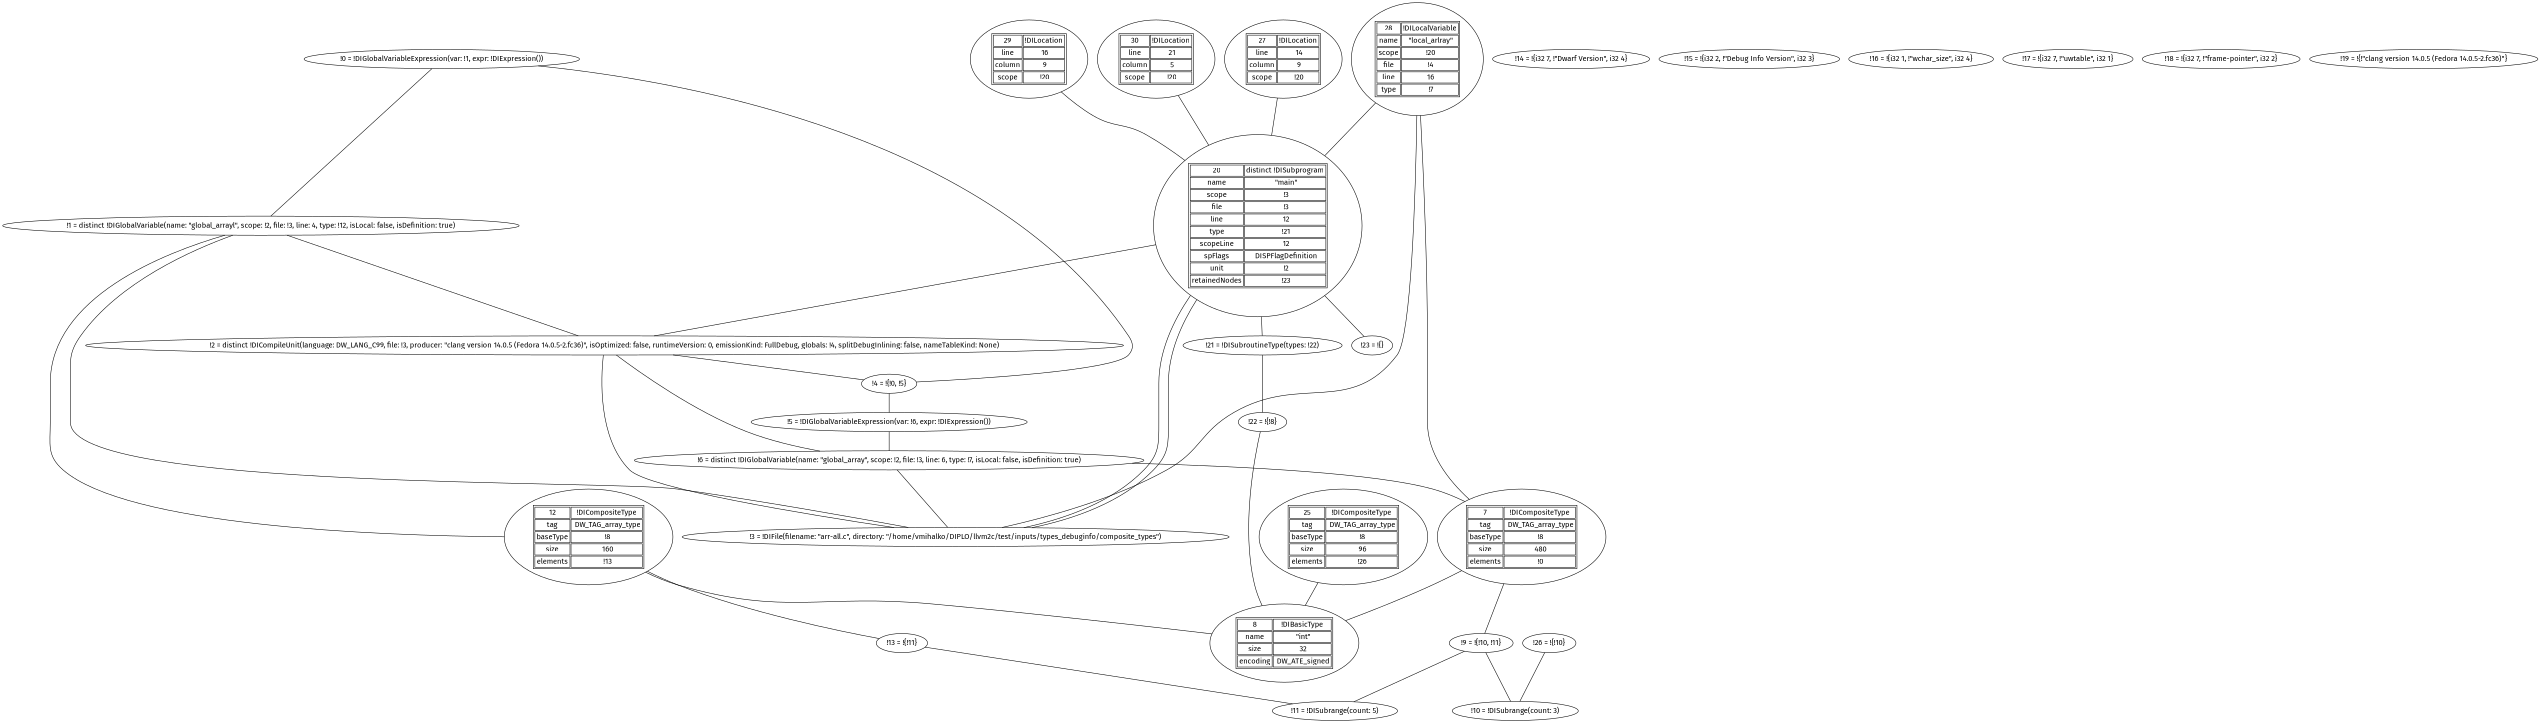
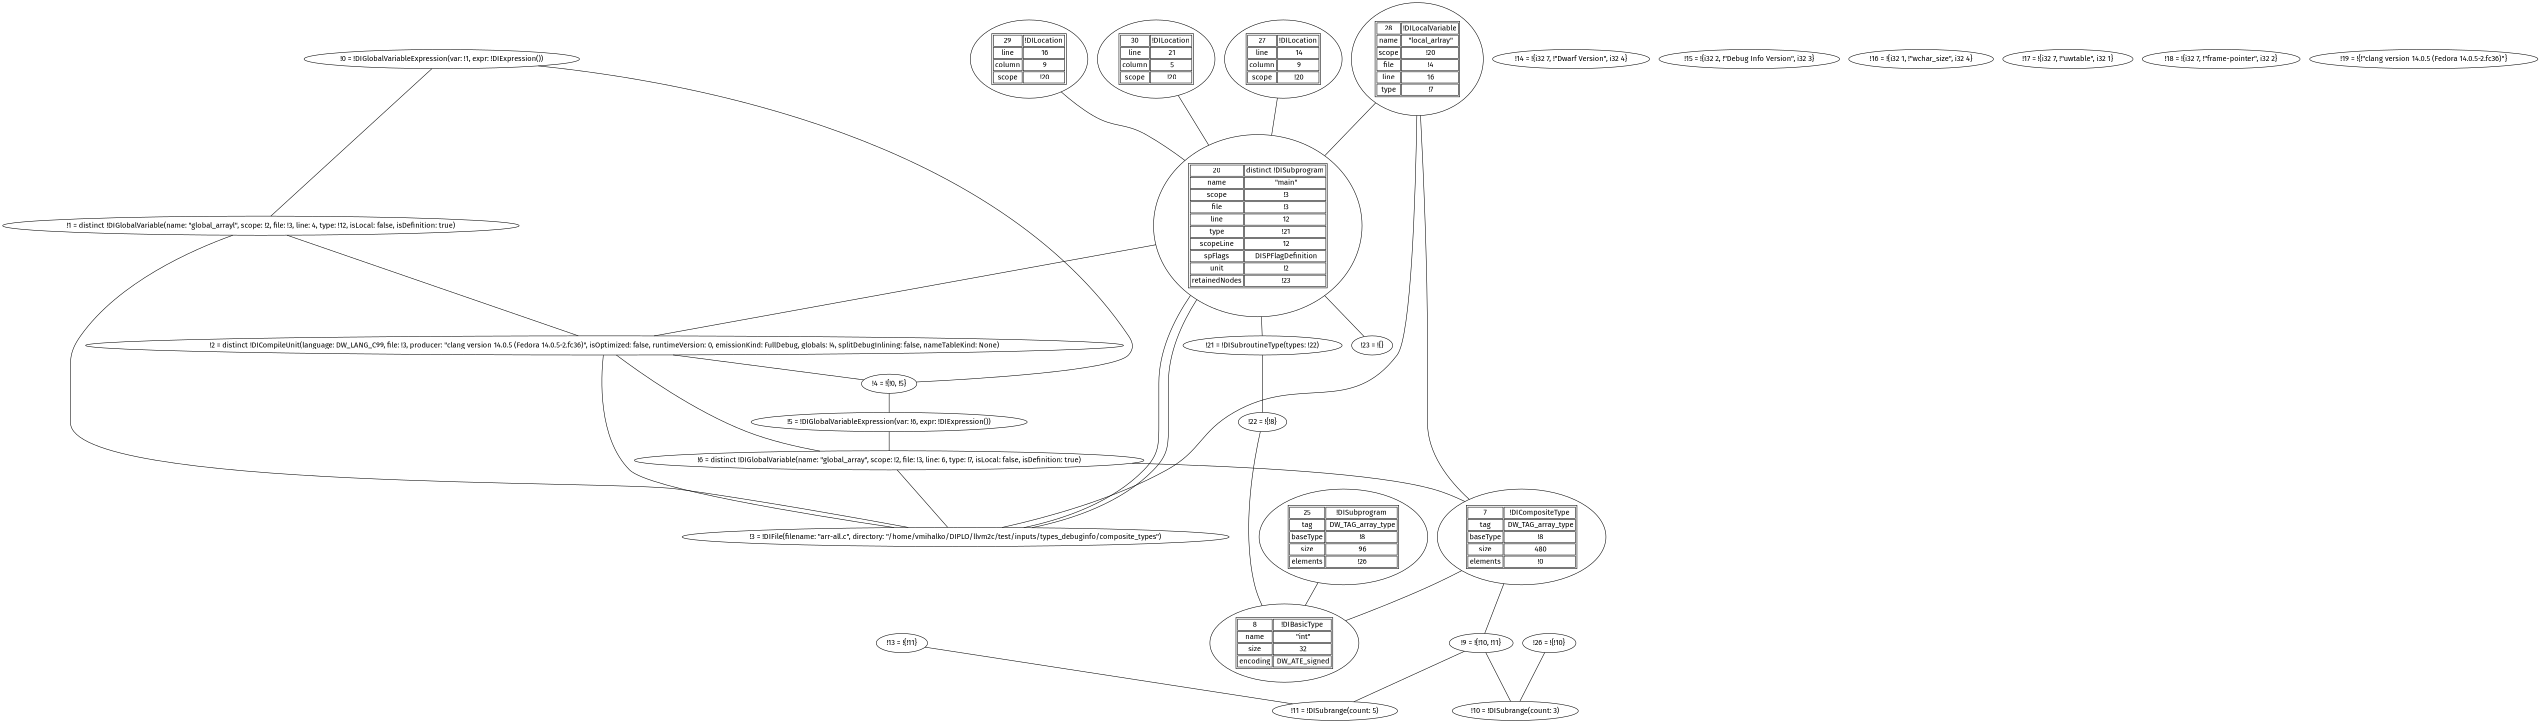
(1362, 512) -> (1362, 512)
(589, 537) -> none
